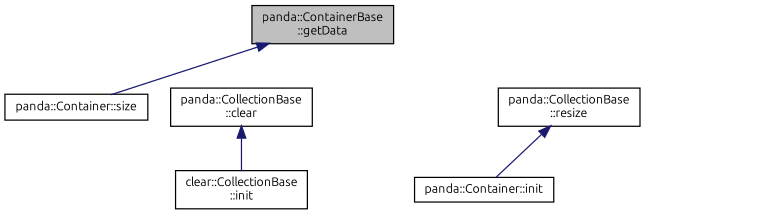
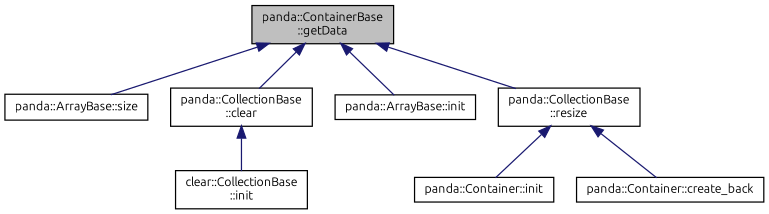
none -> (452, 68)
none -> (278, 70)
(76, 107) -> (76, 107)
none -> (405, 107)
none -> (670, 190)
